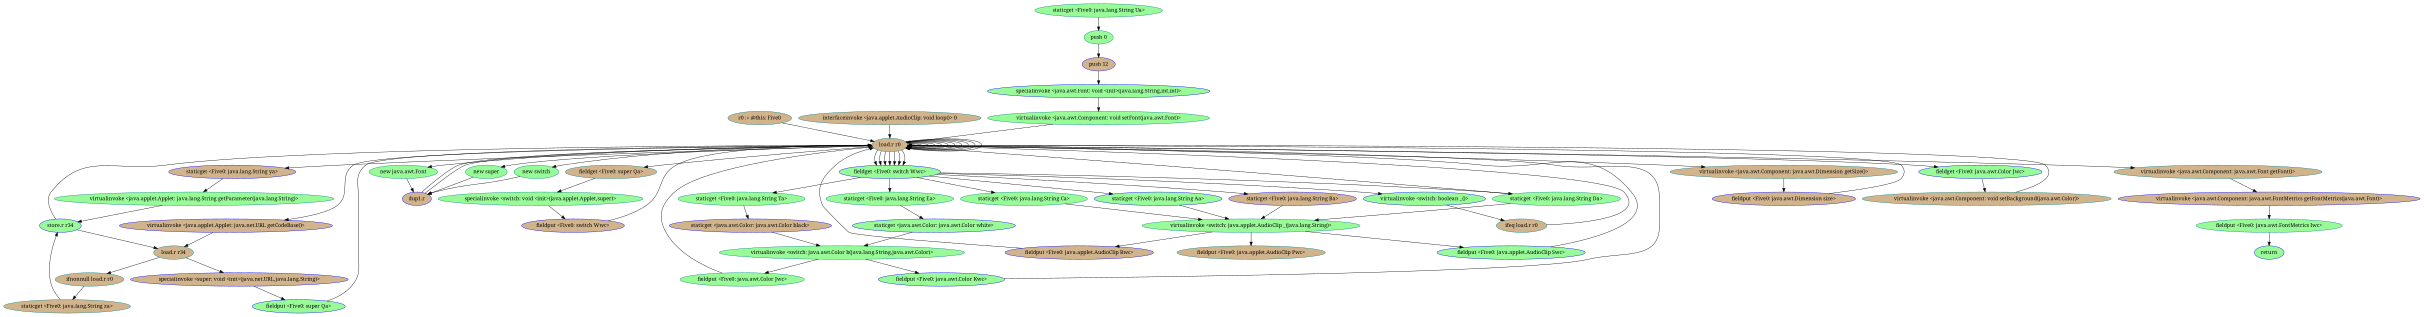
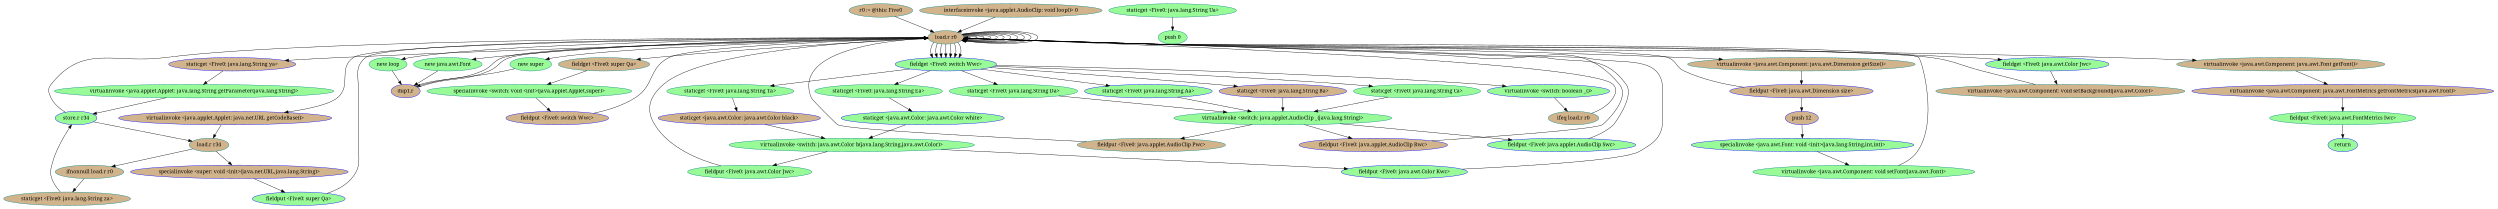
(1099, 49) -> (1802, 103)
(1211, 169) -> (870, 129)
(536, 172) -> (388, 64)
